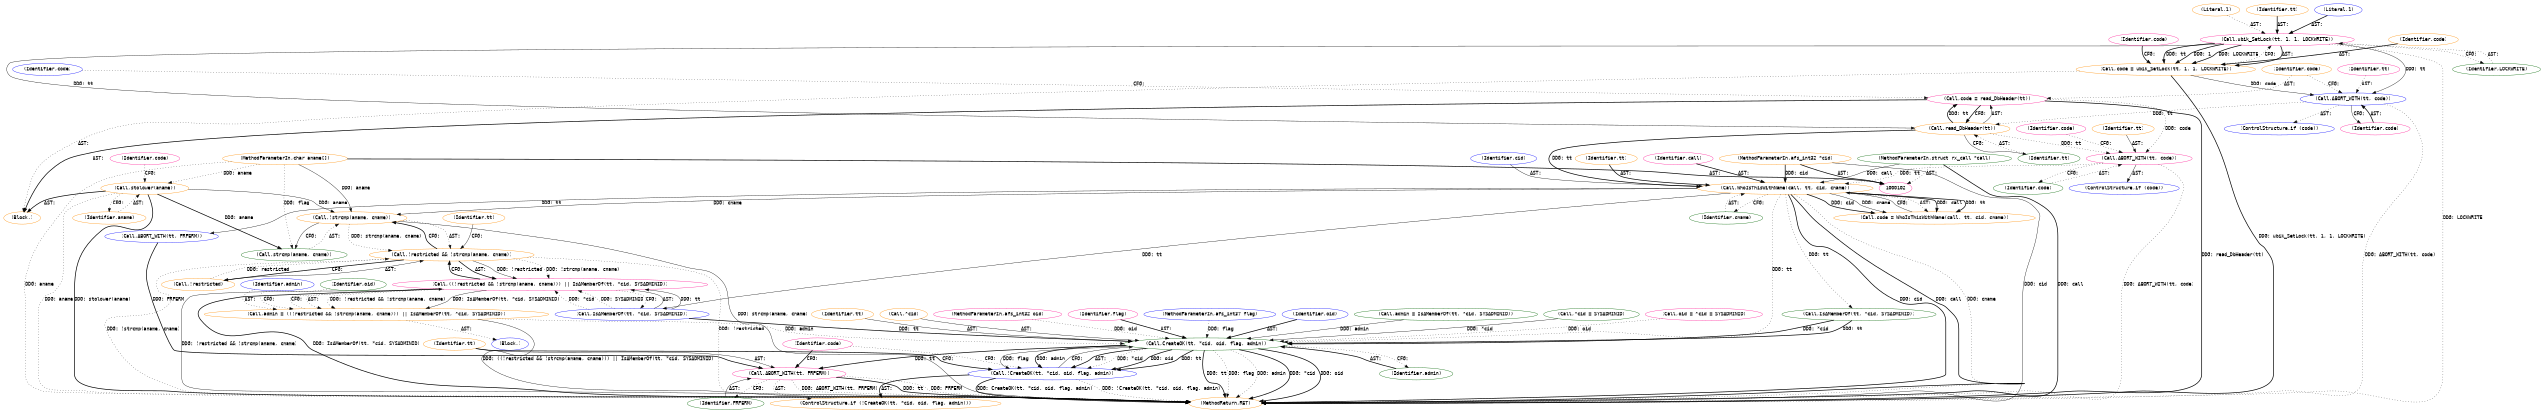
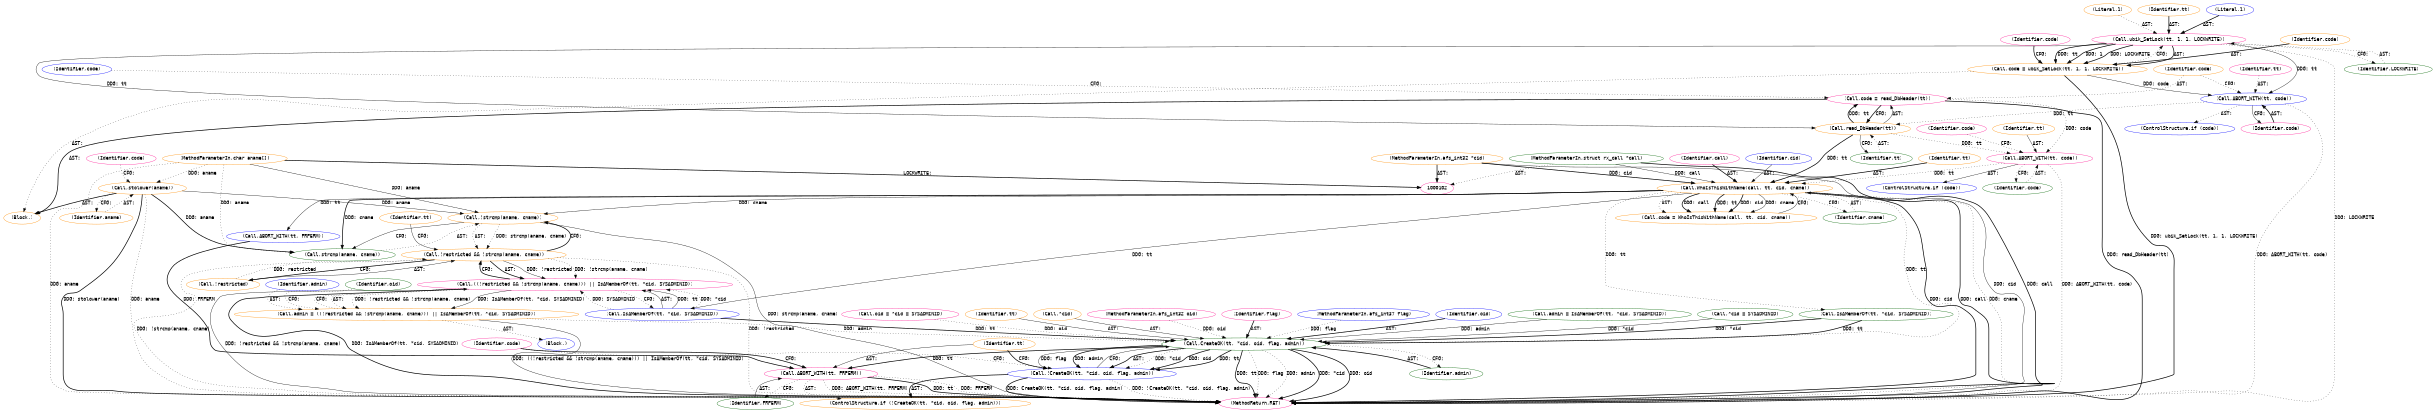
(1716, 173) -> (919, 173)
none -> (984, 195)
(297, 203) -> (235, 203)
(1226, 404) -> (1256, 404)
